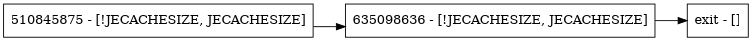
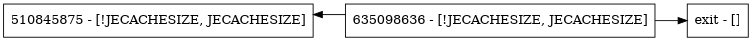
(325, 27) -> (334, 15)
